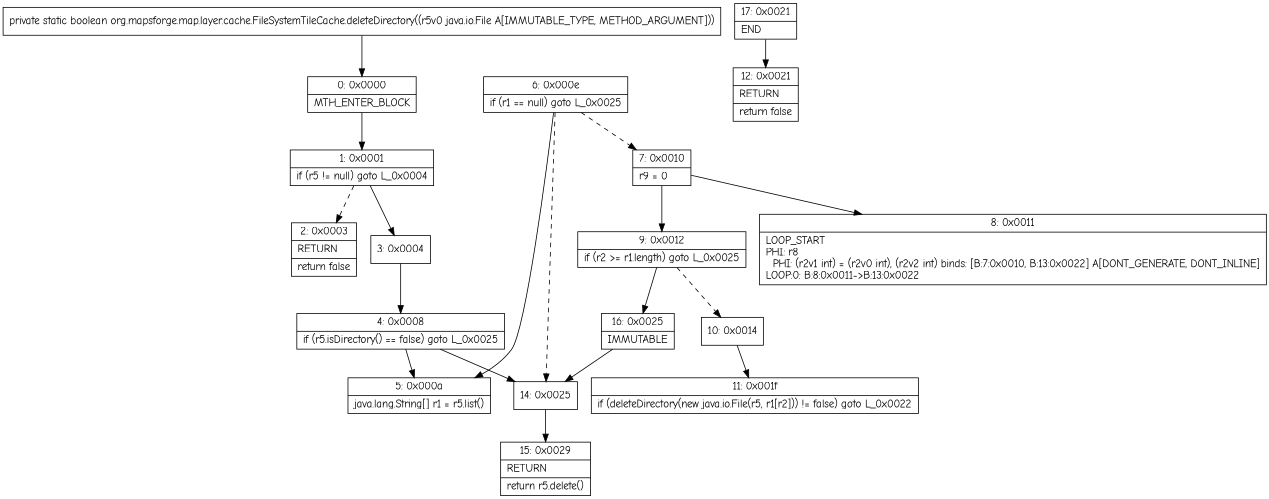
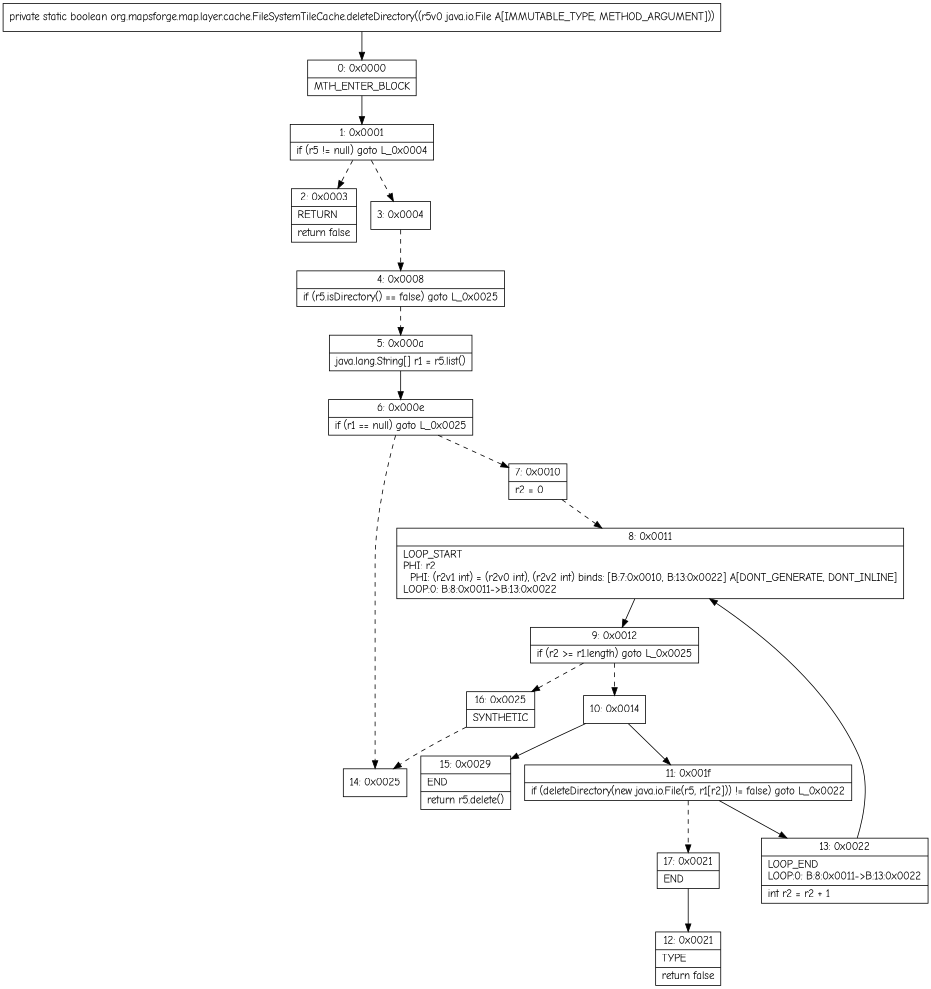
(759, 94) -> (674, 958)
(653, 176) -> (529, 490)
(773, 194) -> (579, 512)
(662, 205) -> (630, 610)
(381, 207) -> (380, 177)
(534, 251) -> (401, 381)
(784, 252) -> (421, 566)
(401, 285) -> (401, 246)
(651, 287) -> (561, 675)
(638, 340) -> (501, 718)
(409, 360) -> (401, 317)
(592, 363) -> (433, 745)
(474, 364) -> none
(546, 422) -> (552, 739)
(527, 468) -> (437, 782)
none -> (688, 823)
none -> (845, 871)
